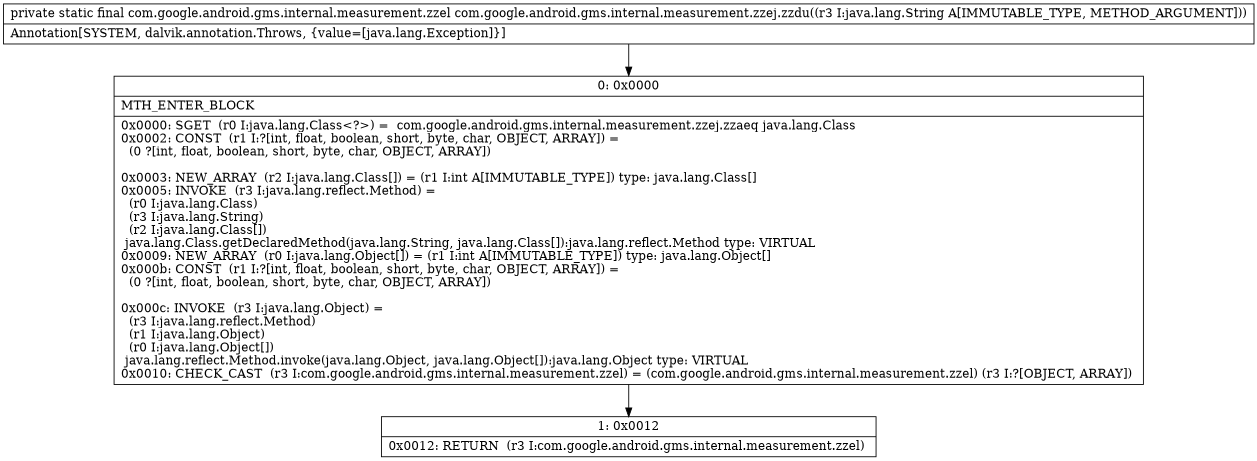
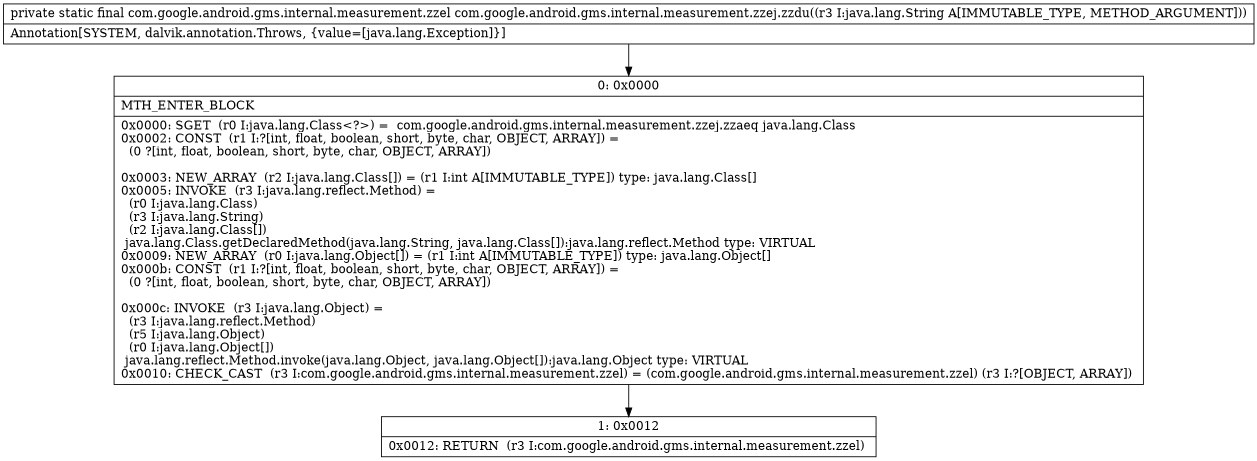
(193, 335) -> (193, 335)
